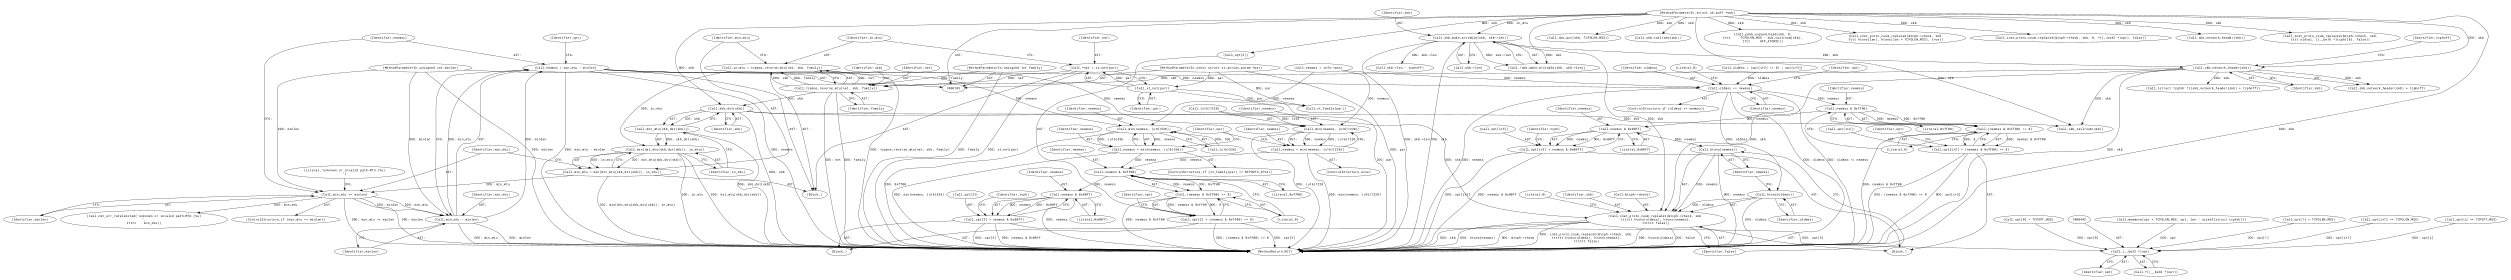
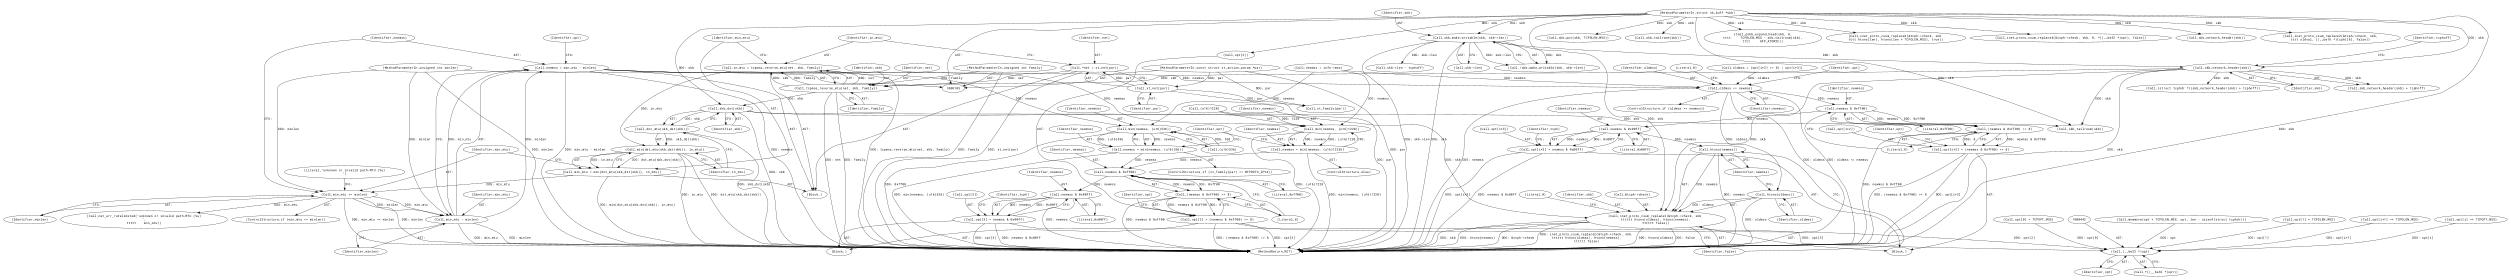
(1517, 23) -> (1517, 23)
none -> (1670, 232)
